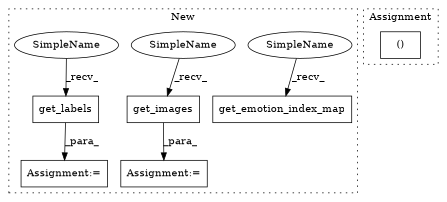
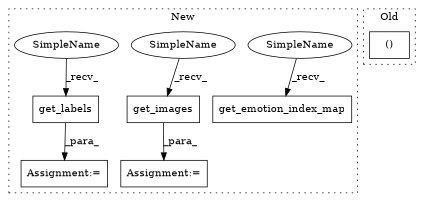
(401, 17) -> (389, 17)
